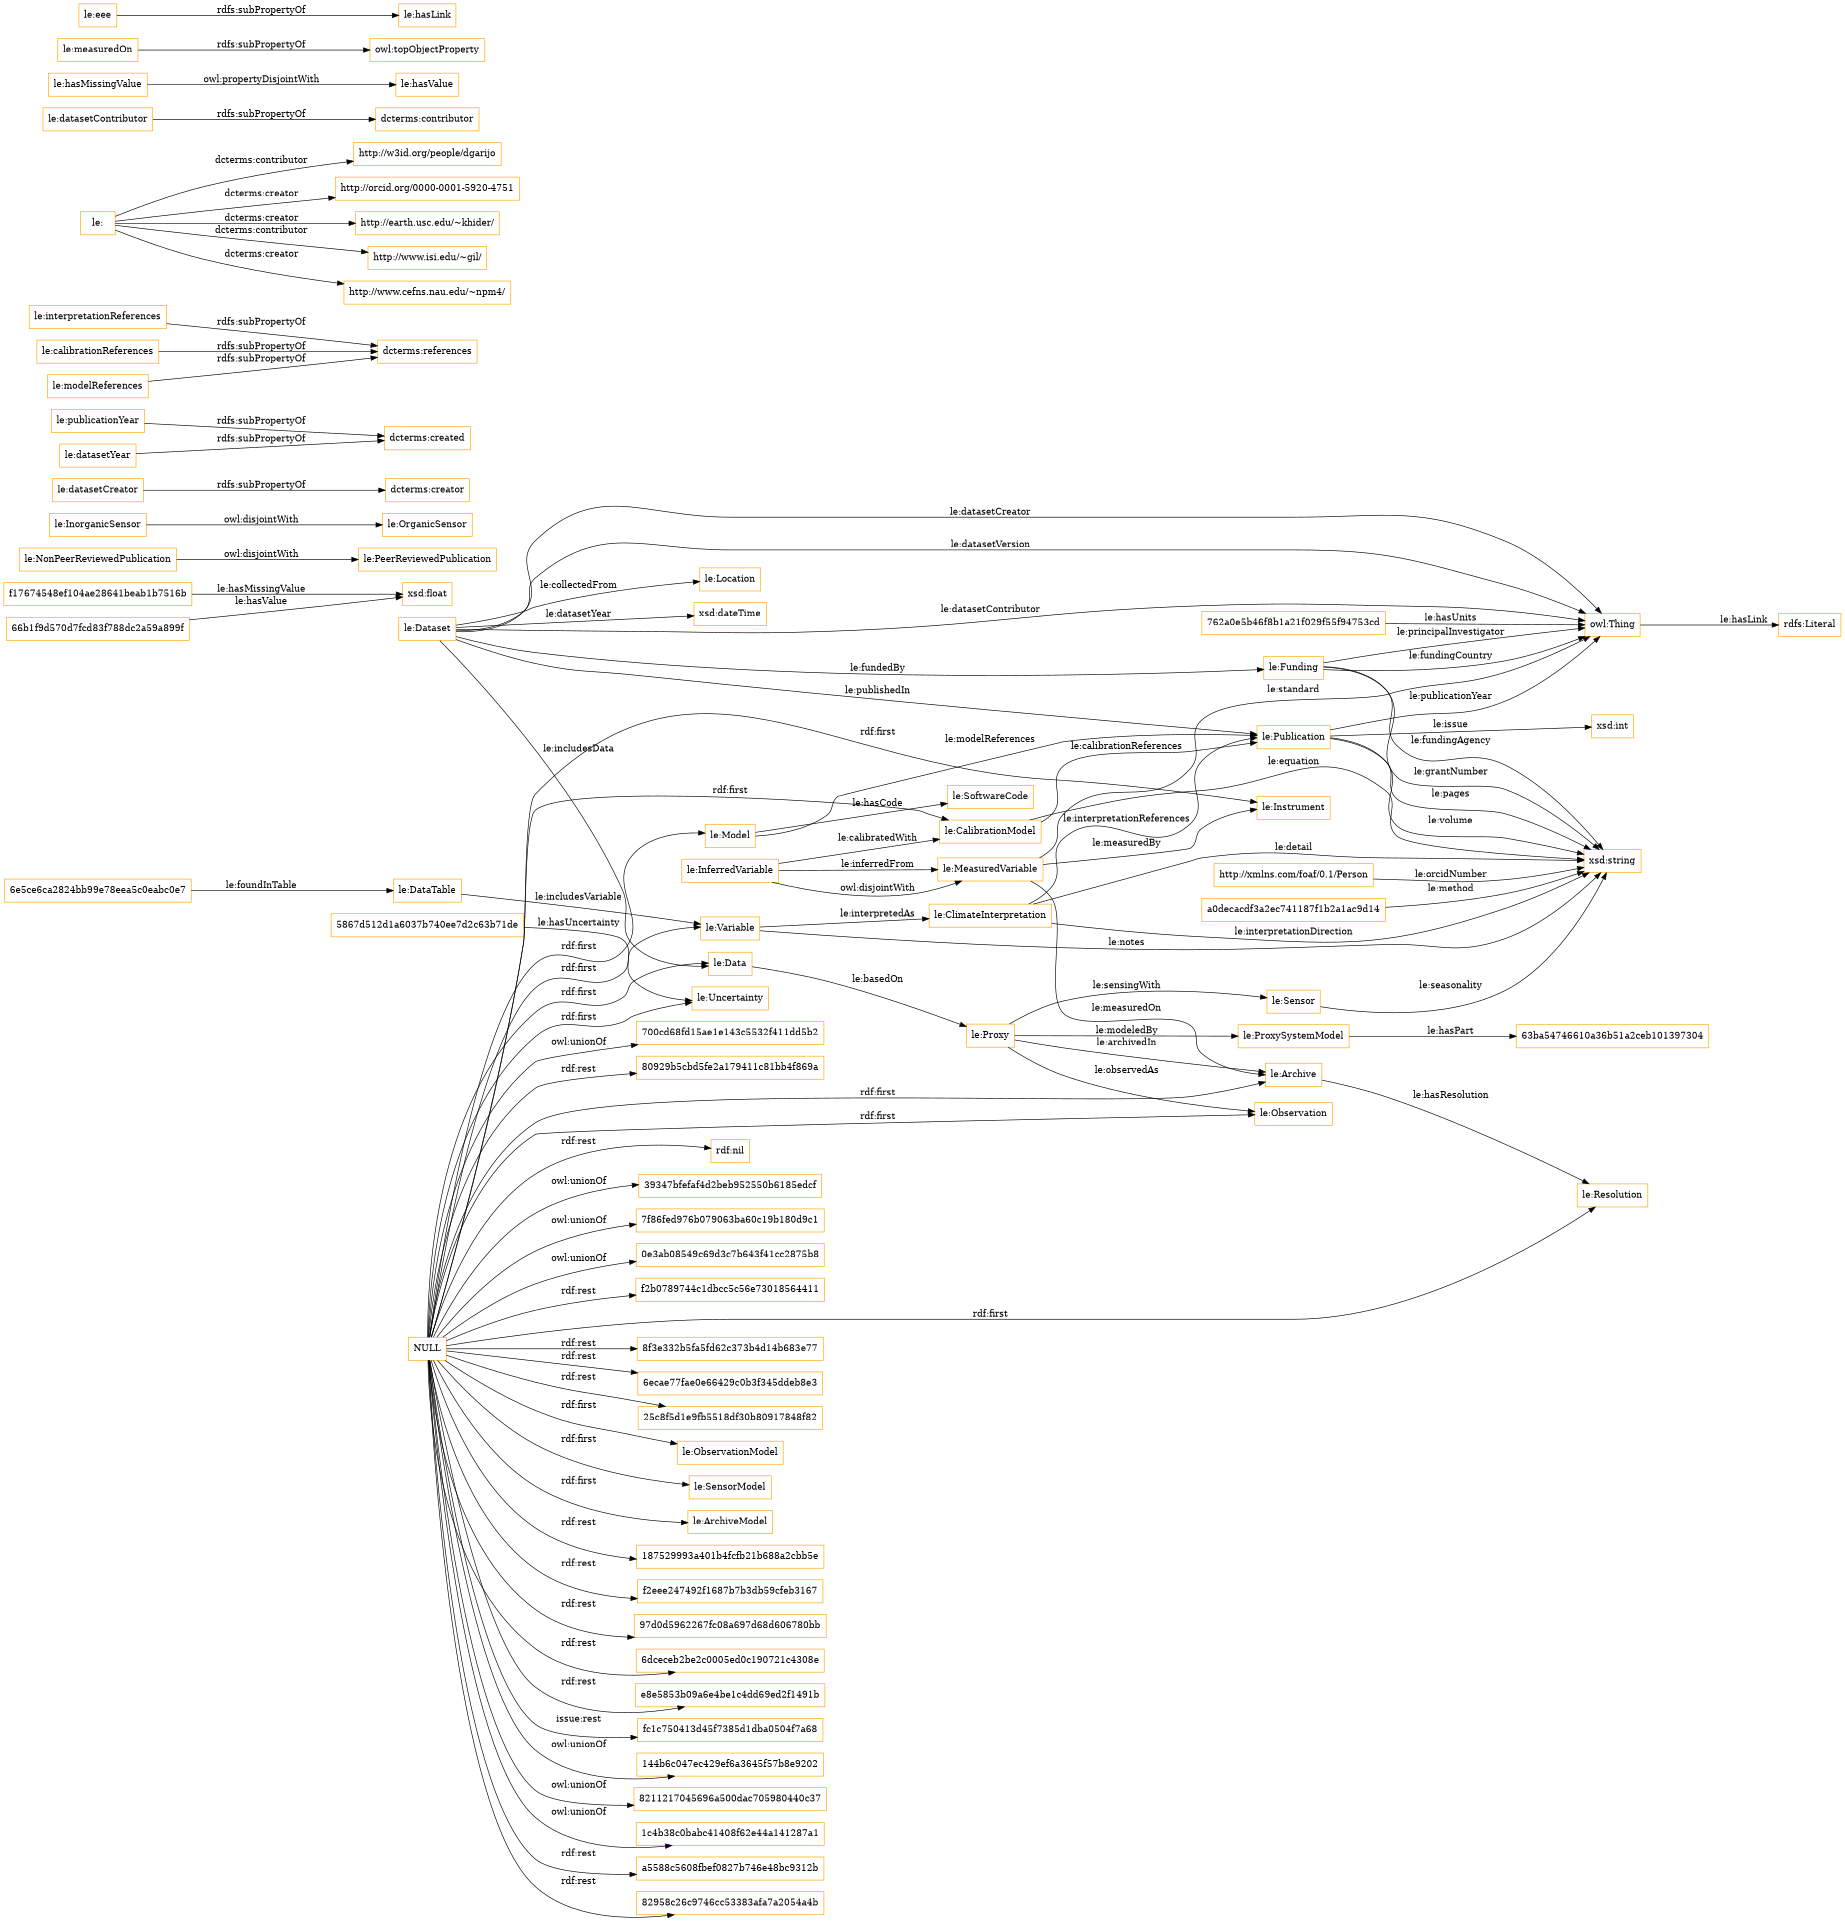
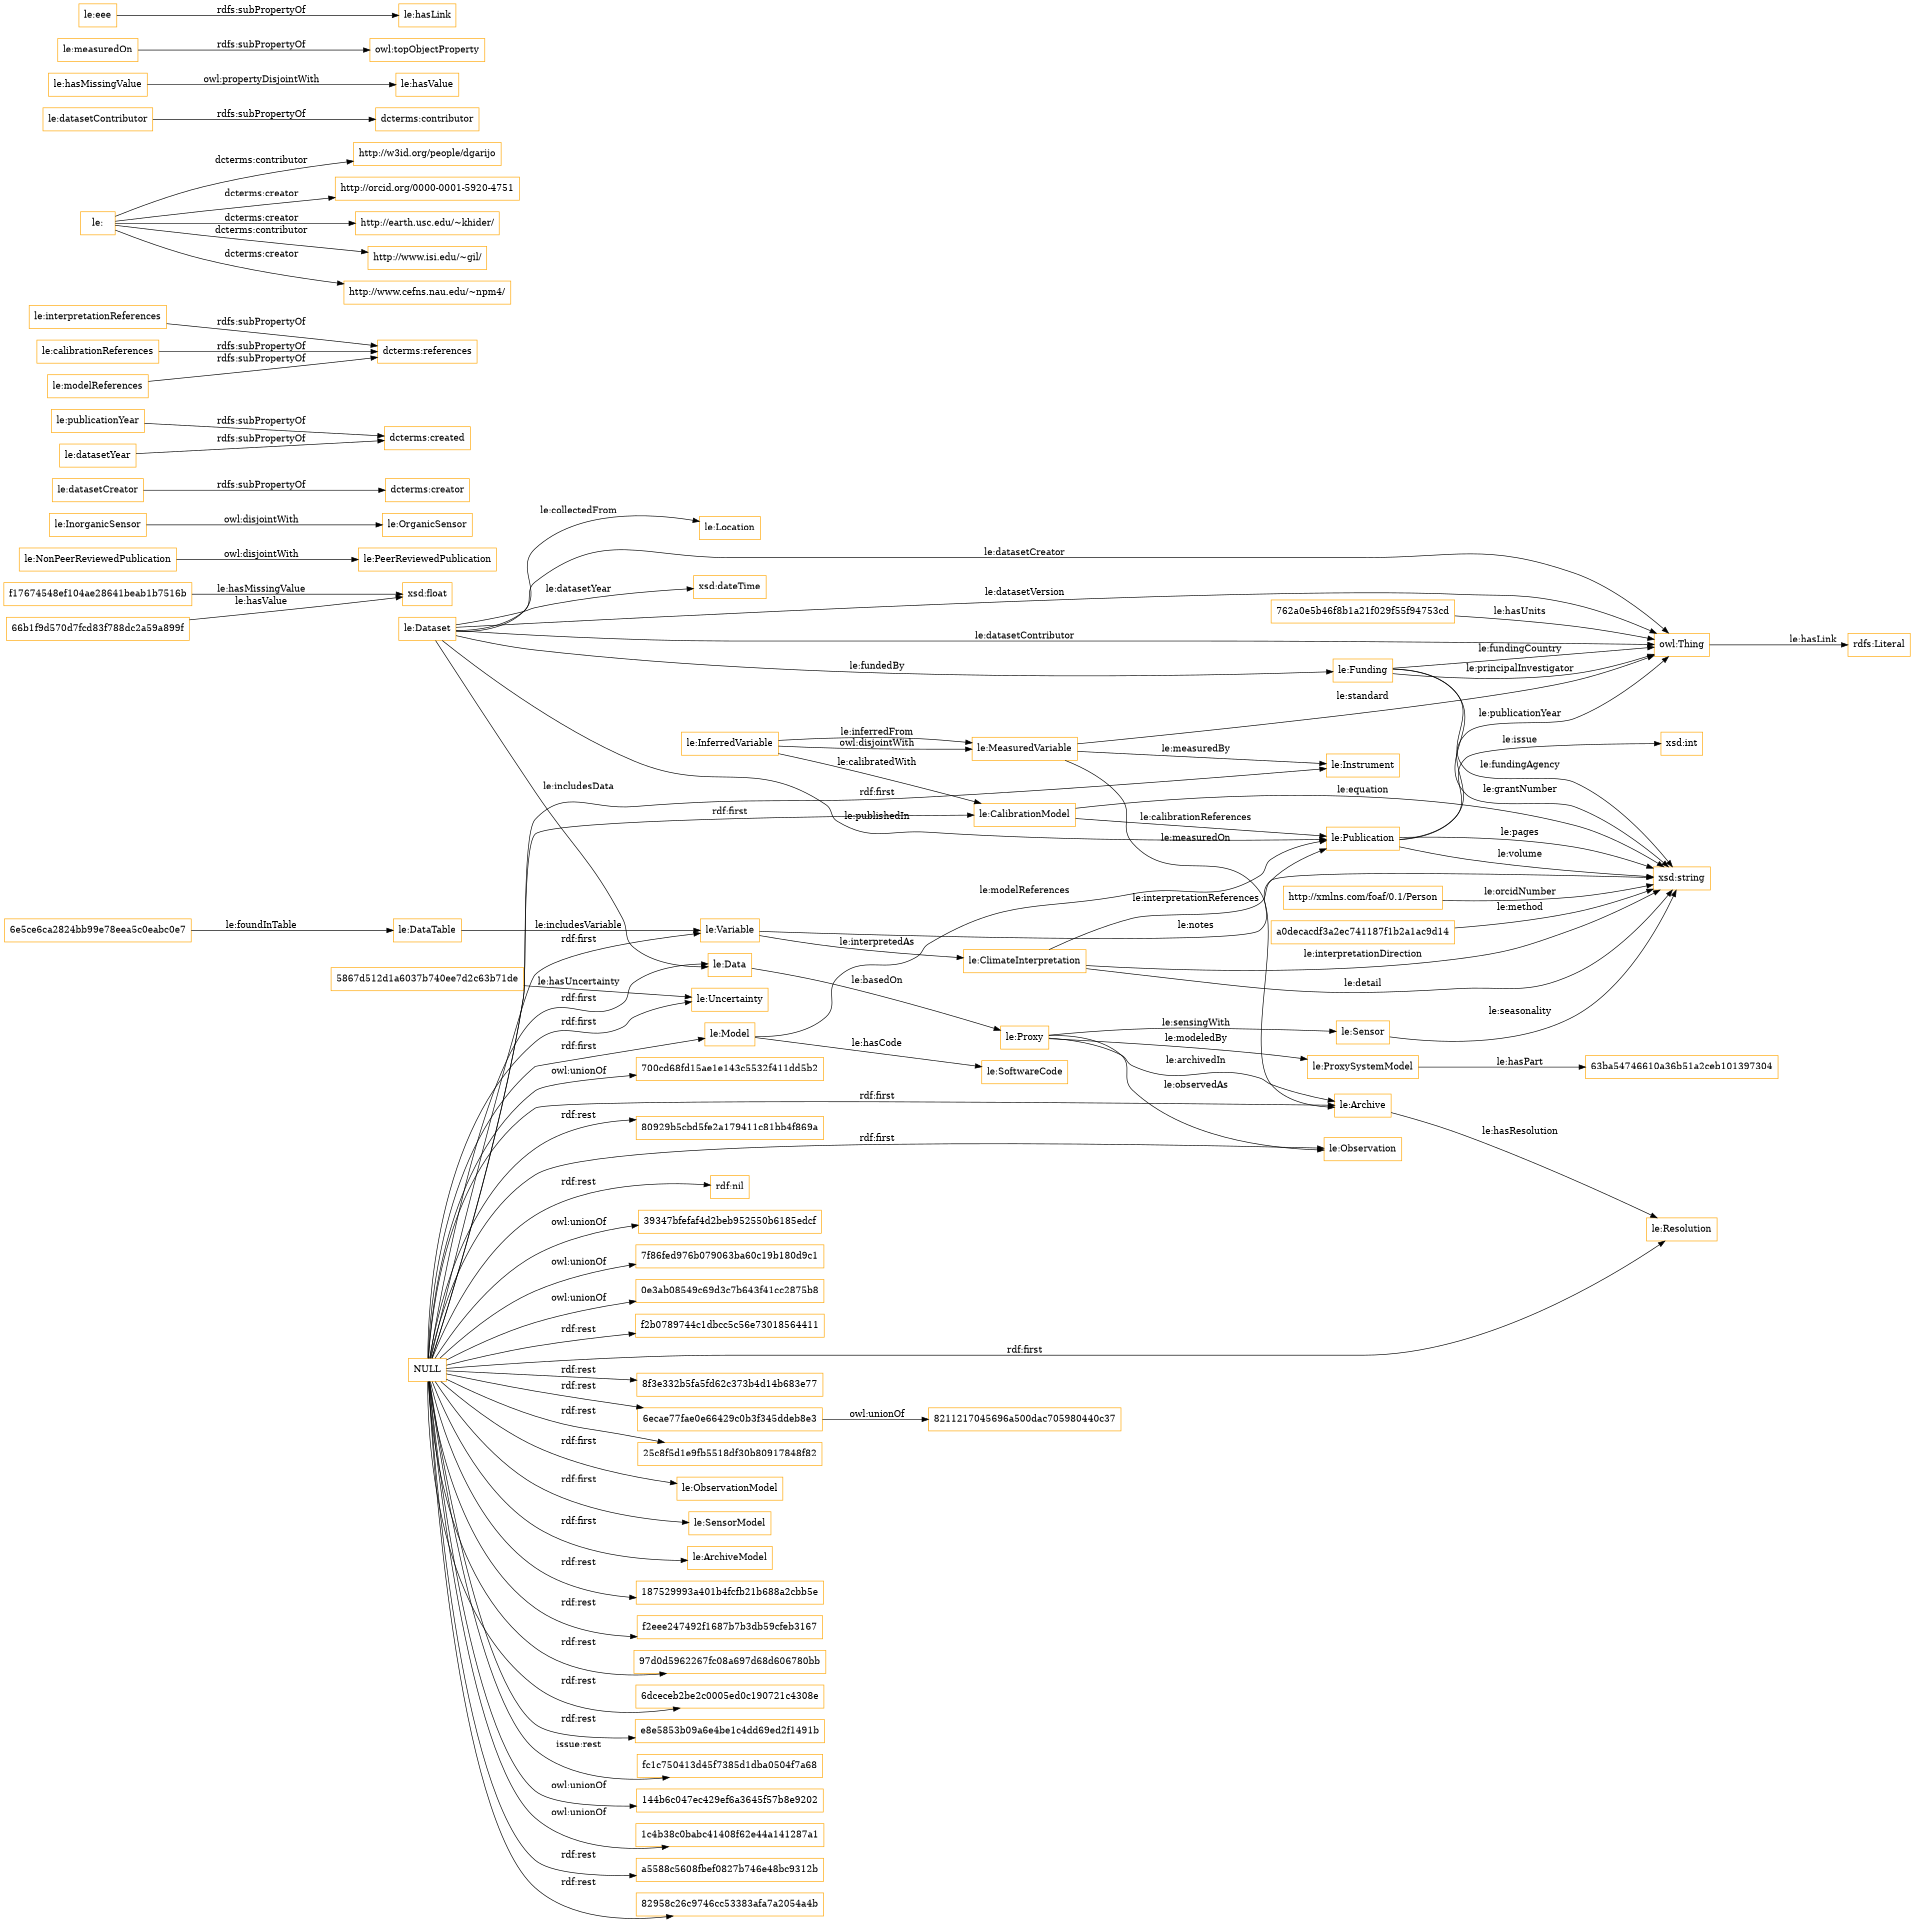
(469, 1629) -> (872, 1419)
